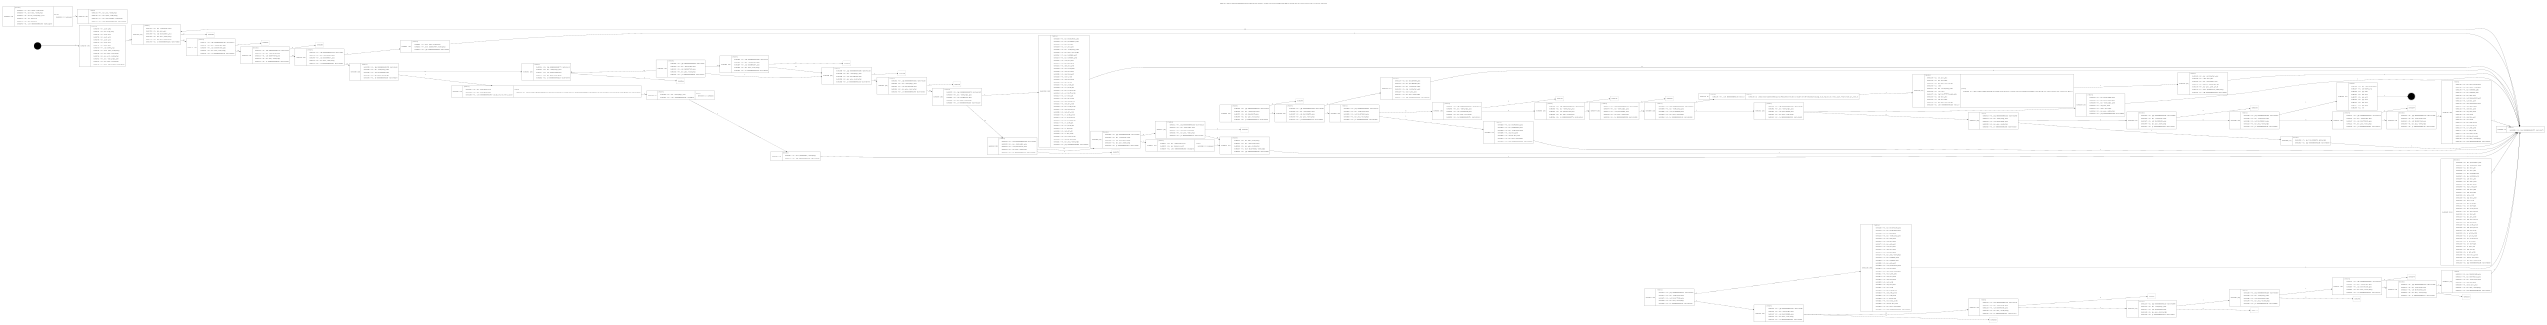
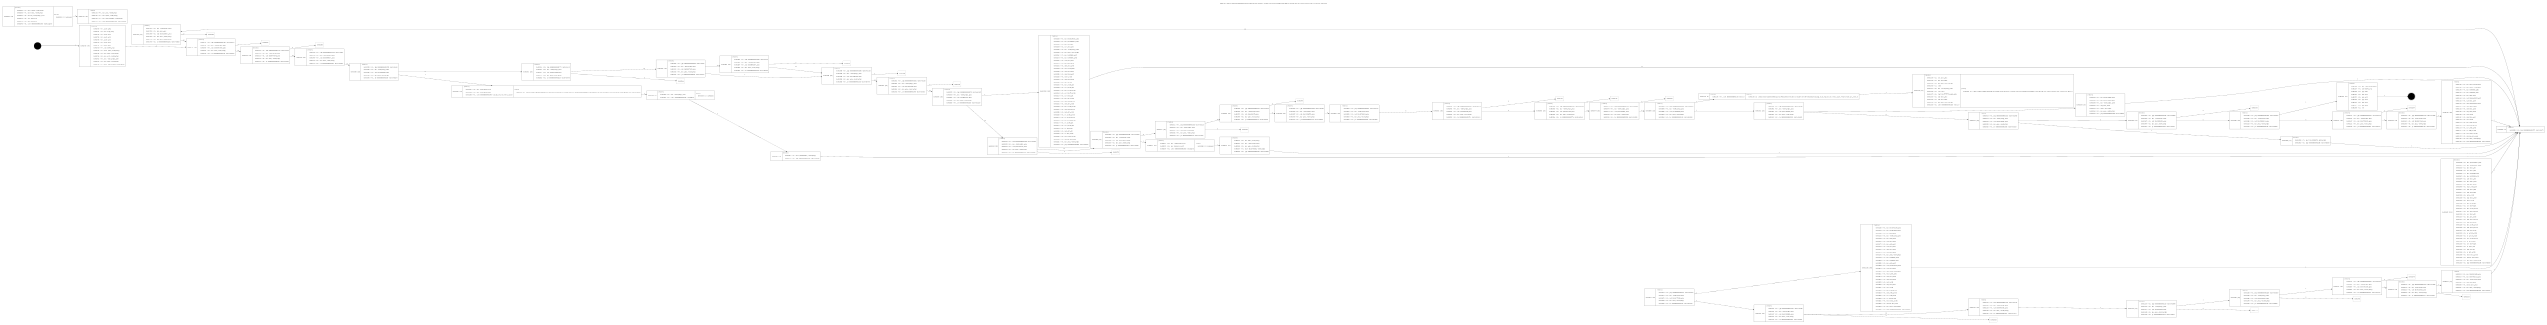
(128, 40) -> (155, 47)
(425, 46) -> none
(614, 72) -> (613, 70)
(2203, 84) -> none
(1406, 88) -> none
(1508, 132) -> none
(1212, 137) -> (1212, 122)
(2152, 296) -> none
